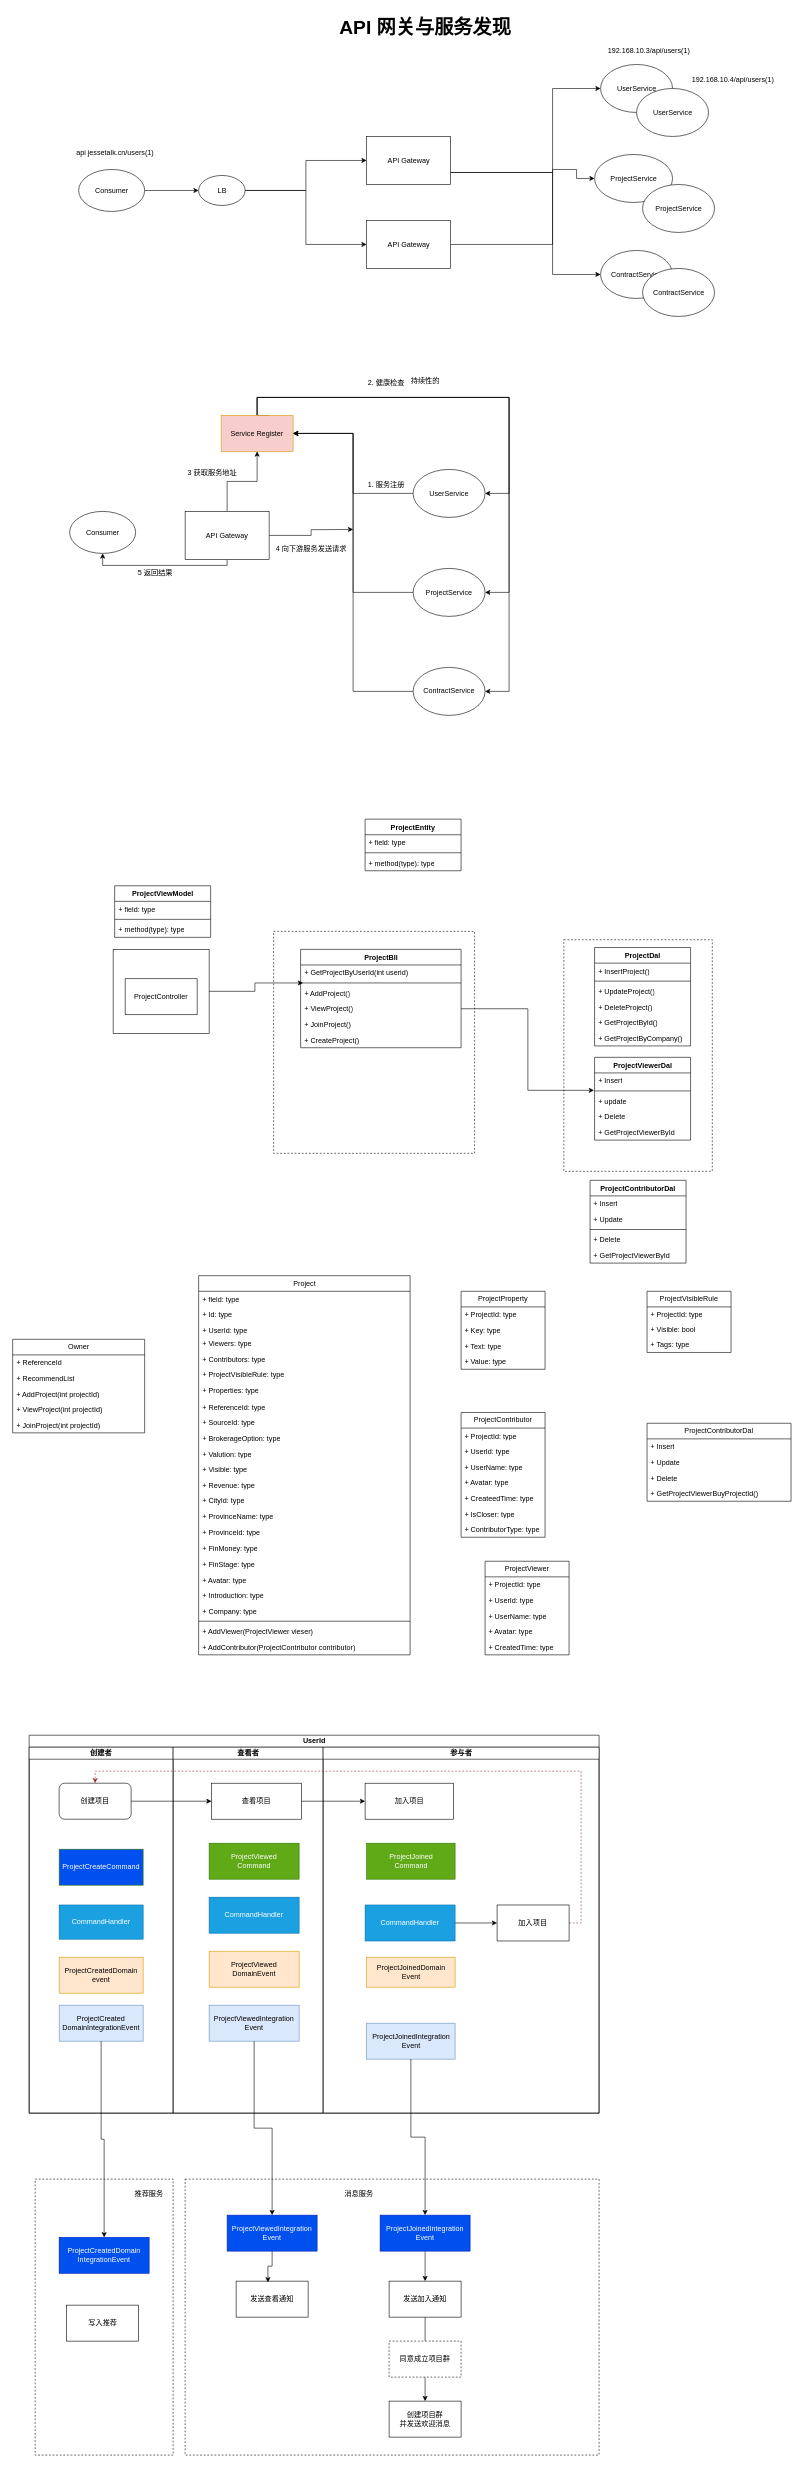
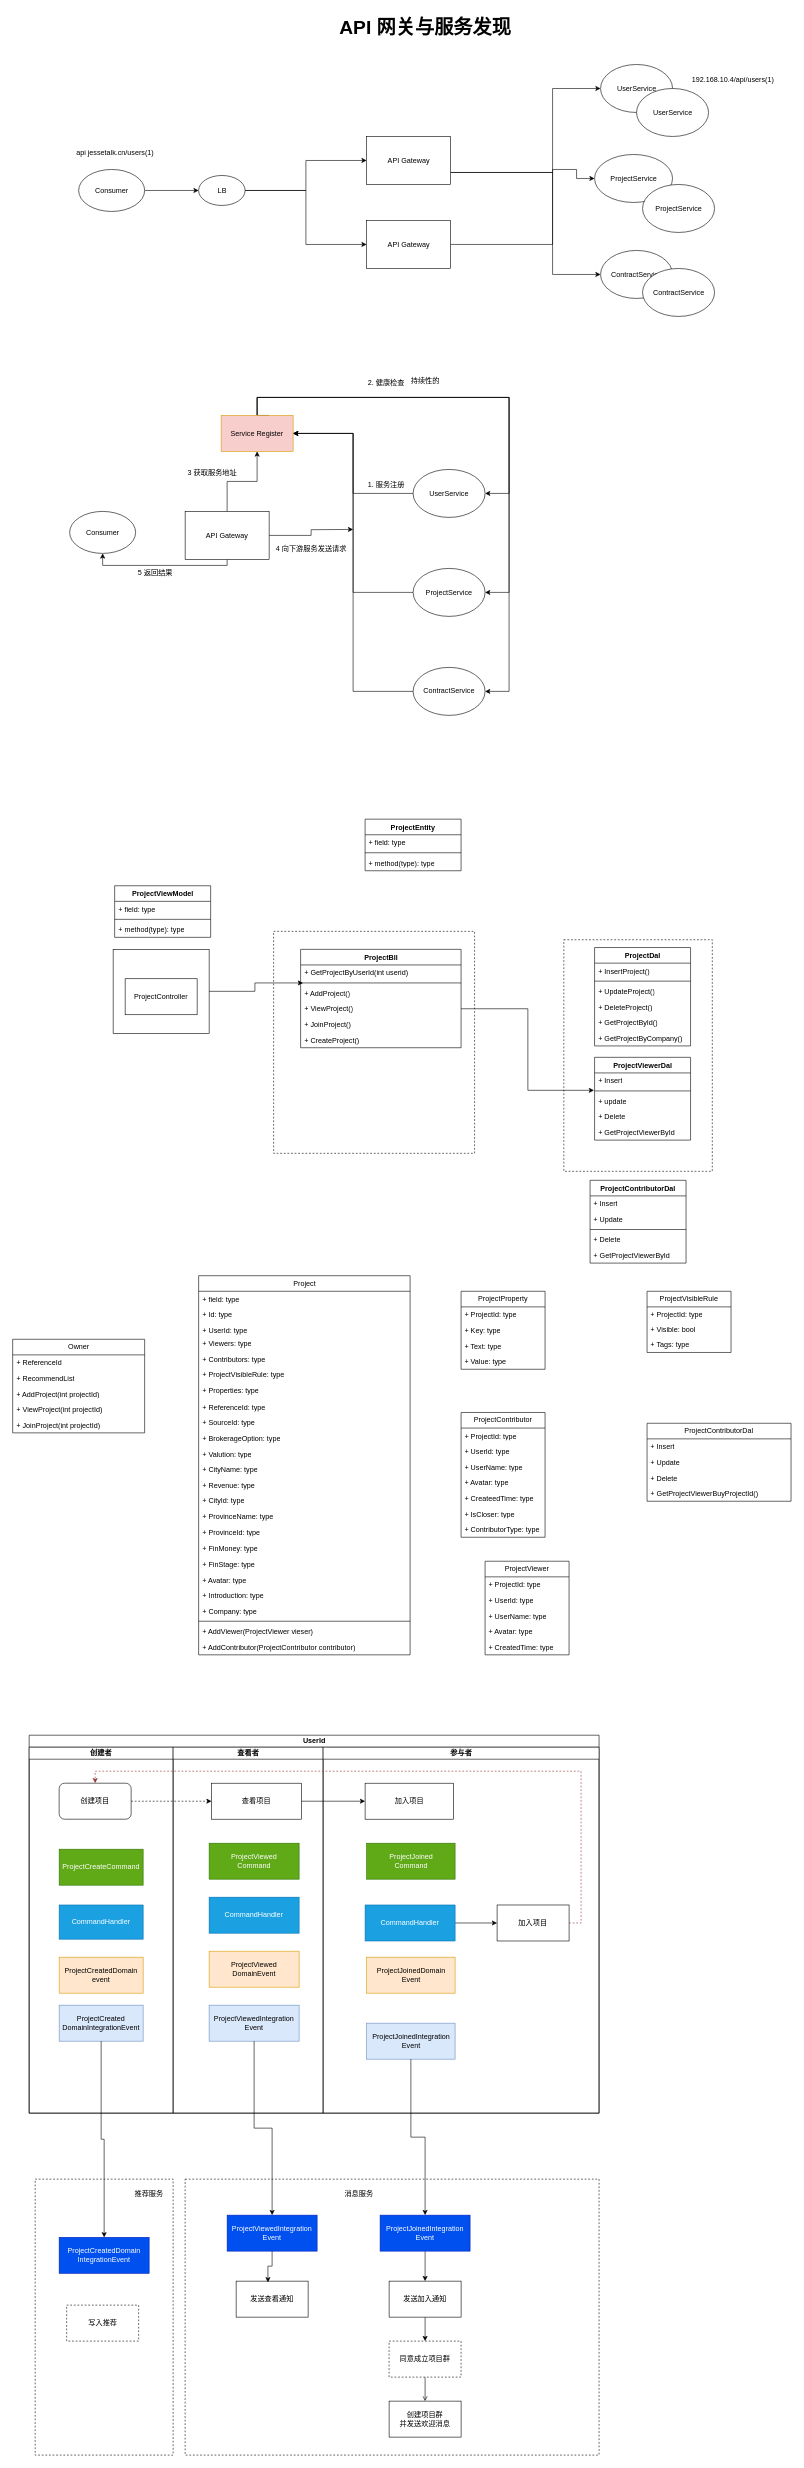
(649, 51) -> none
(227, 1470) -> (231, 1470)
(169, 1802) -> (169, 1802)
(101, 1868) -> (101, 1868)
(411, 1973) -> (411, 1976)
(103, 2324) -> (103, 2324)
(425, 2337) -> (425, 2336)
(425, 2396) -> (425, 2397)
